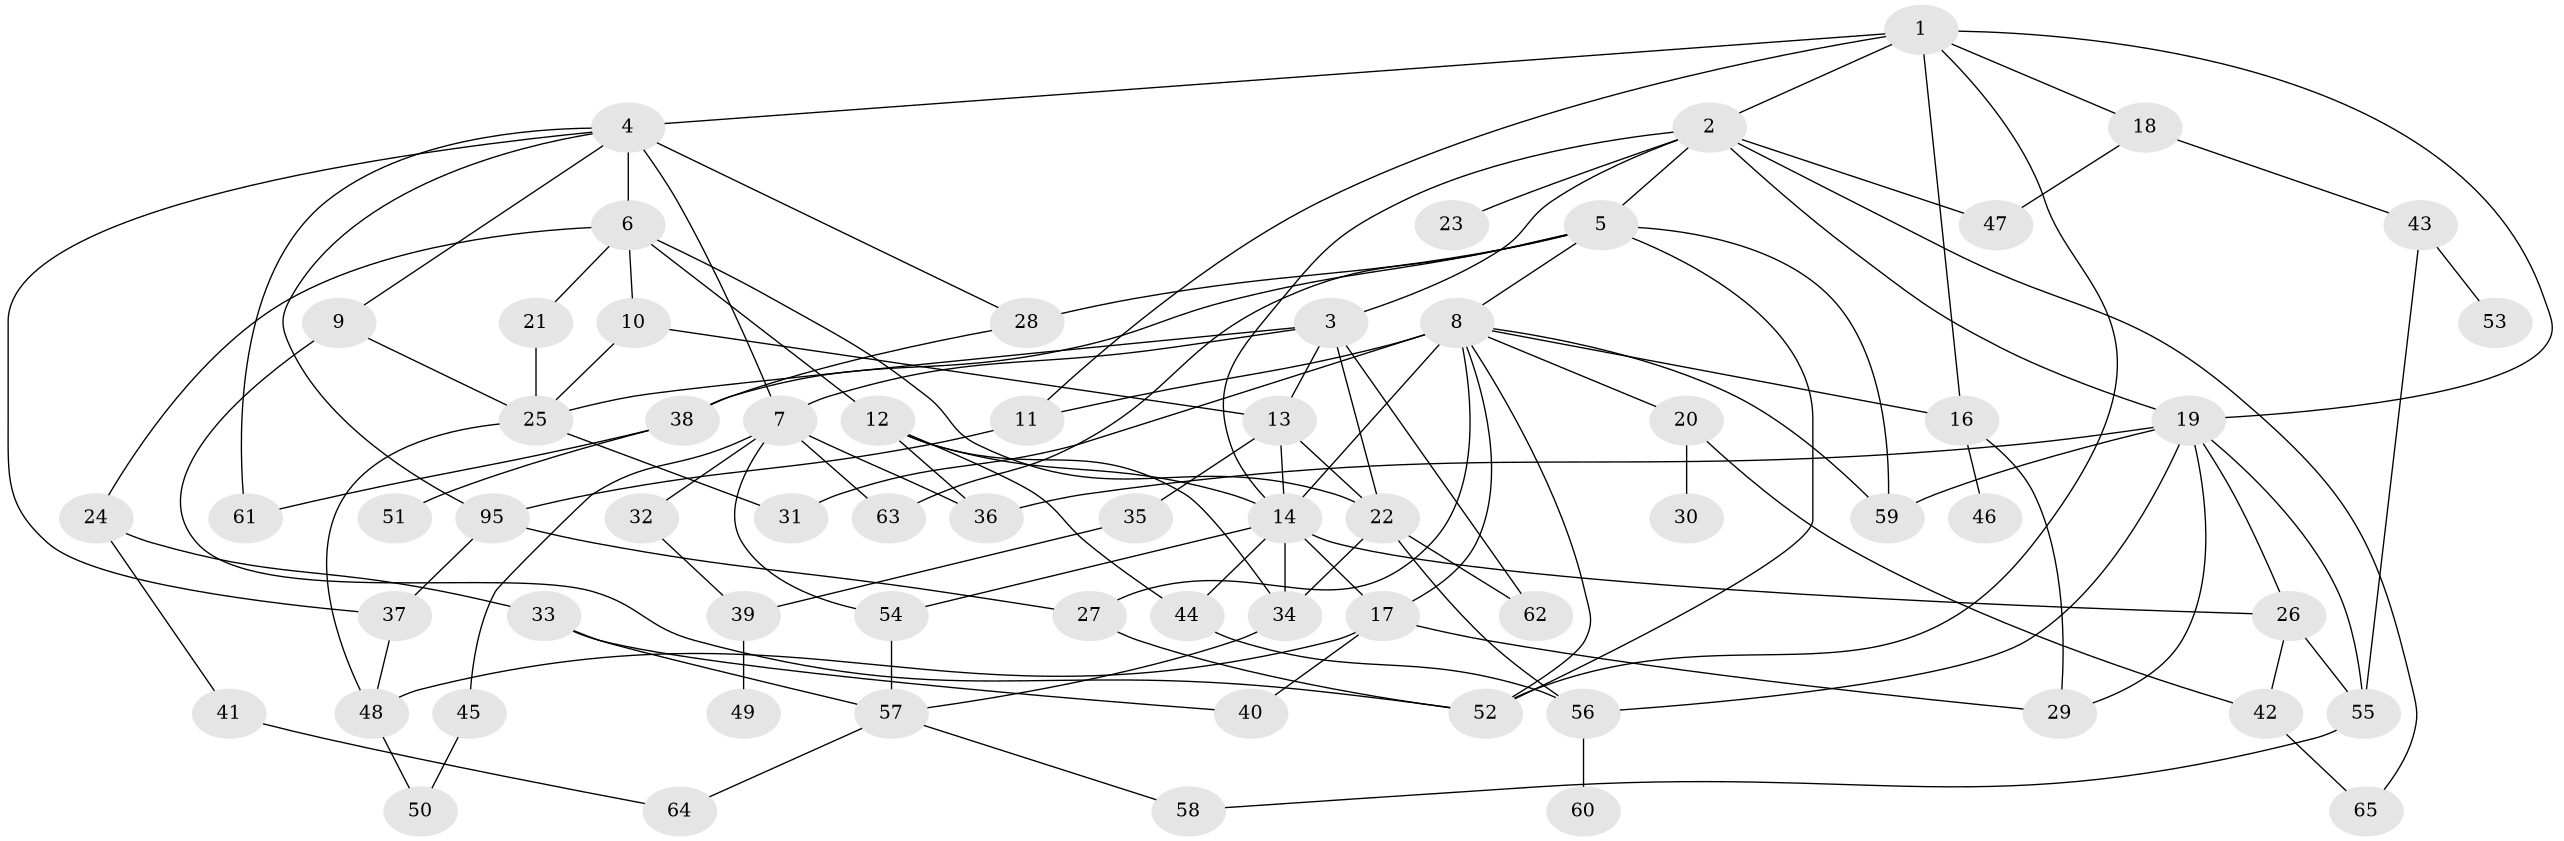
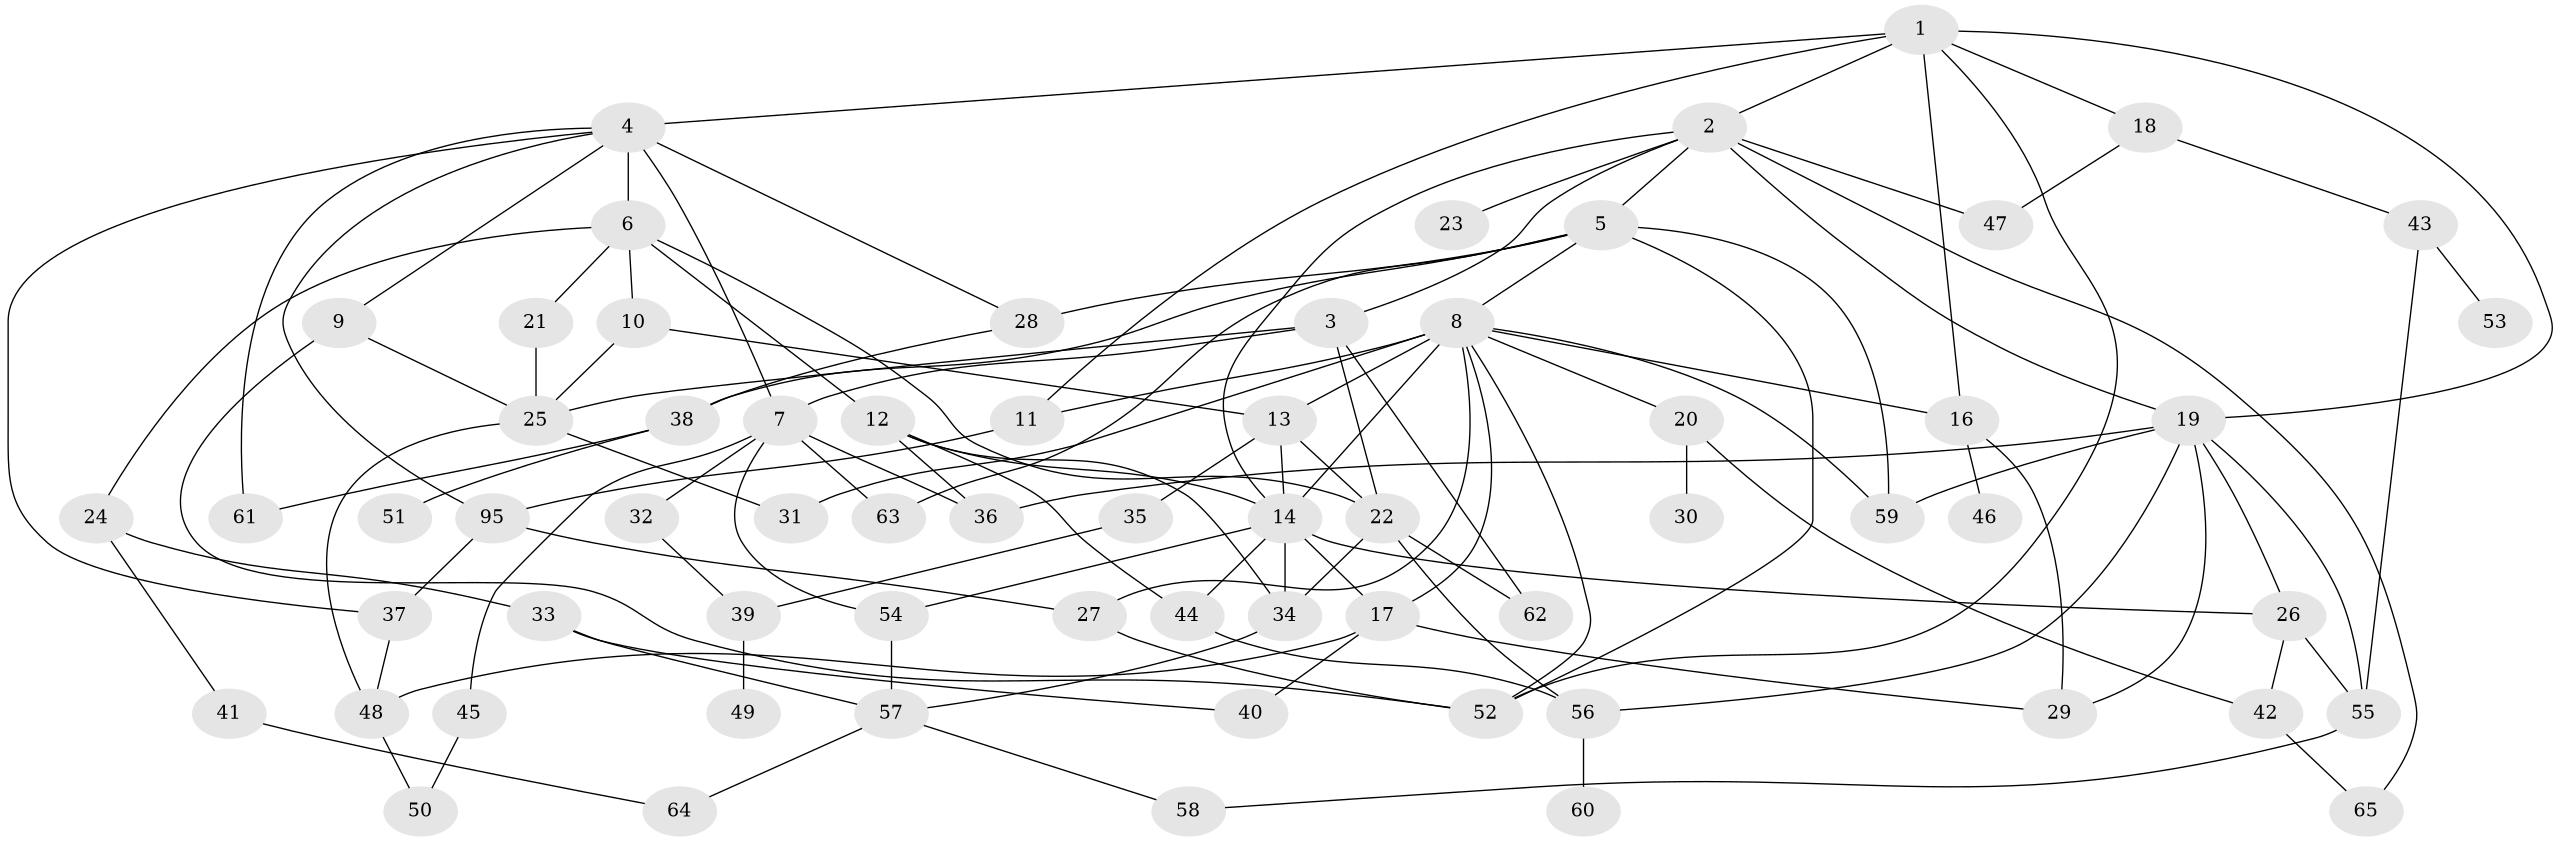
(1299, 383) -> (1375, 369)
